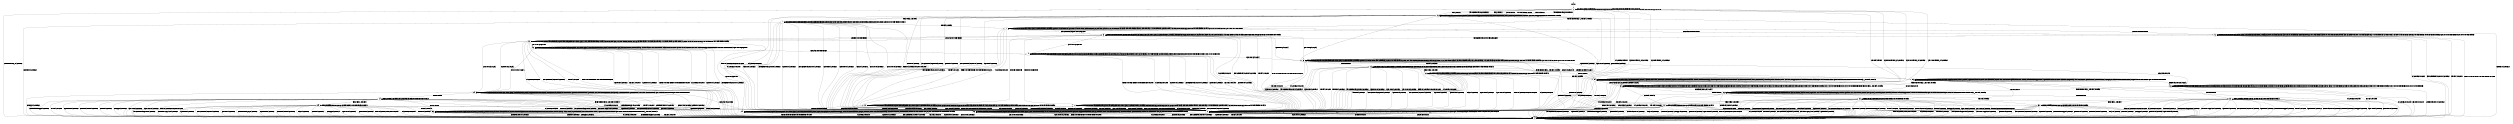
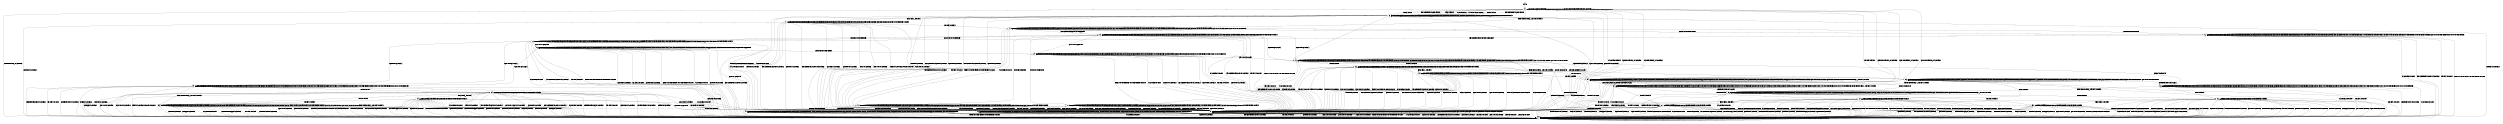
none -> (659, 109)
